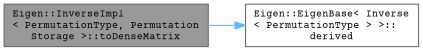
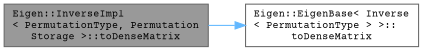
(332, 25) -> (332, 25)
